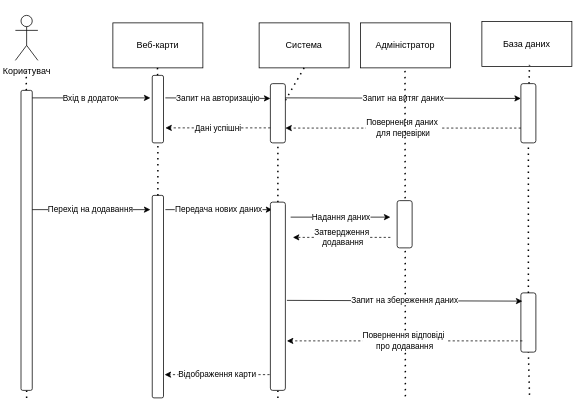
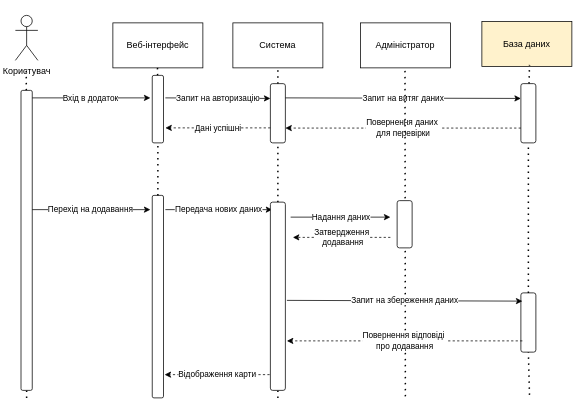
(527, 44) -> (527, 44)
(158, 45) -> (158, 45)
(304, 45) -> (278, 45)
